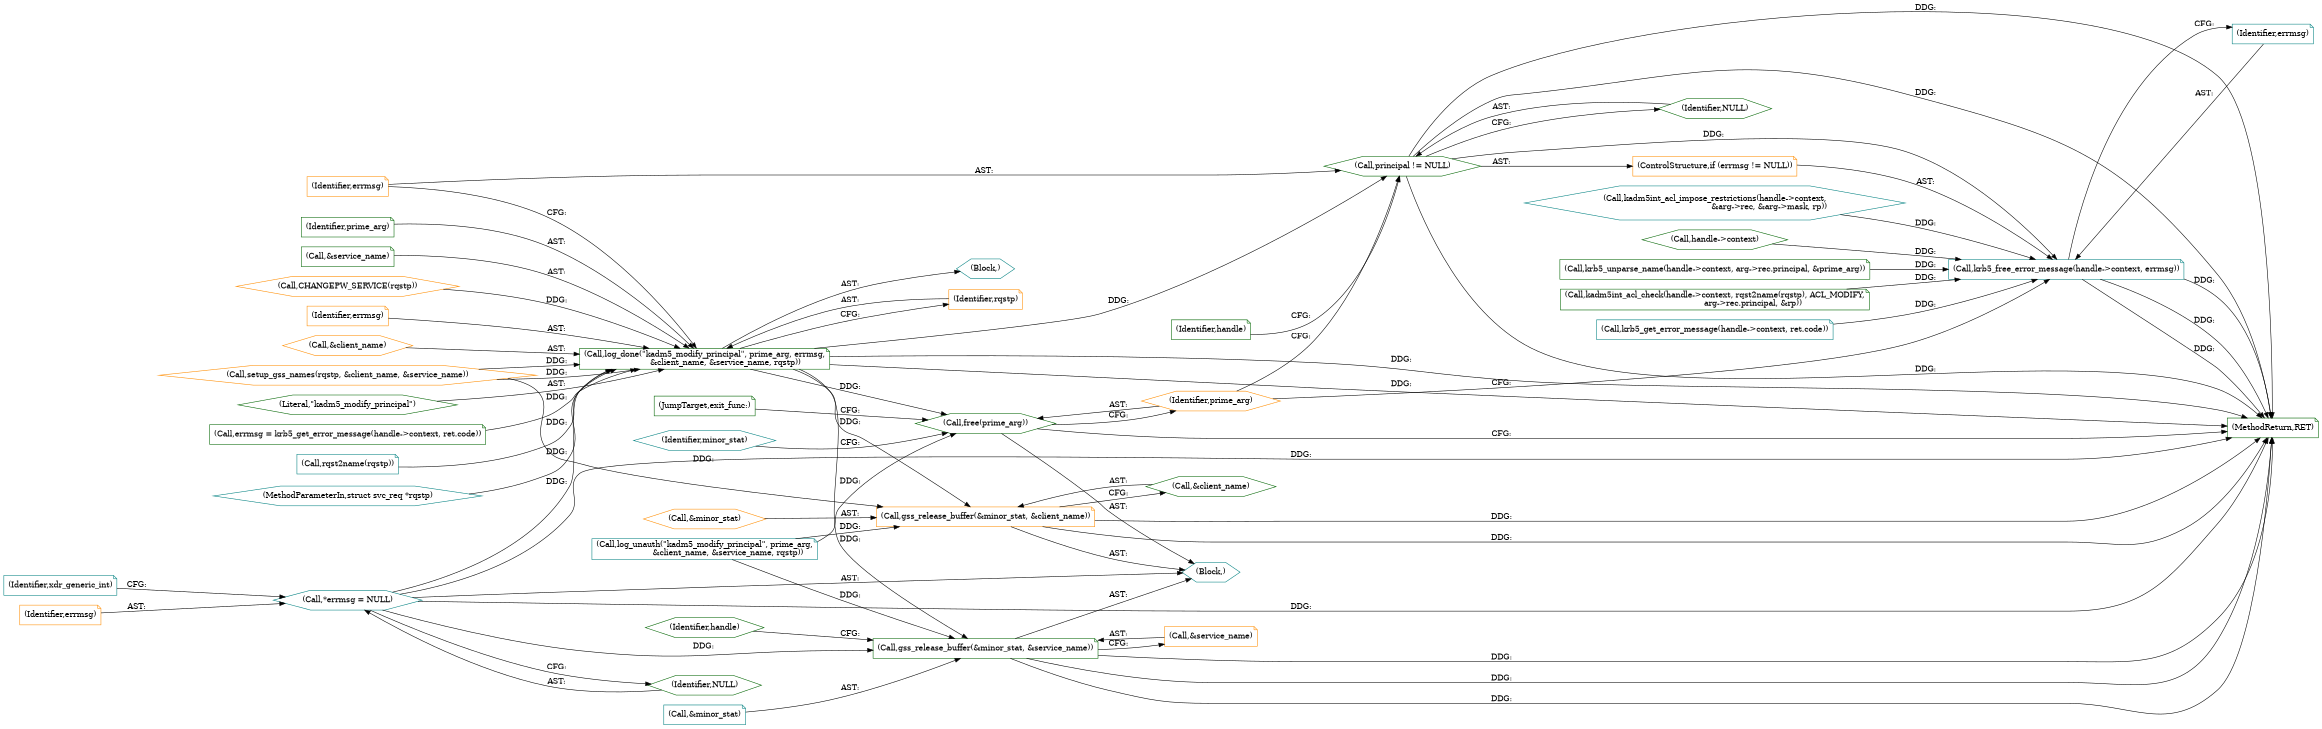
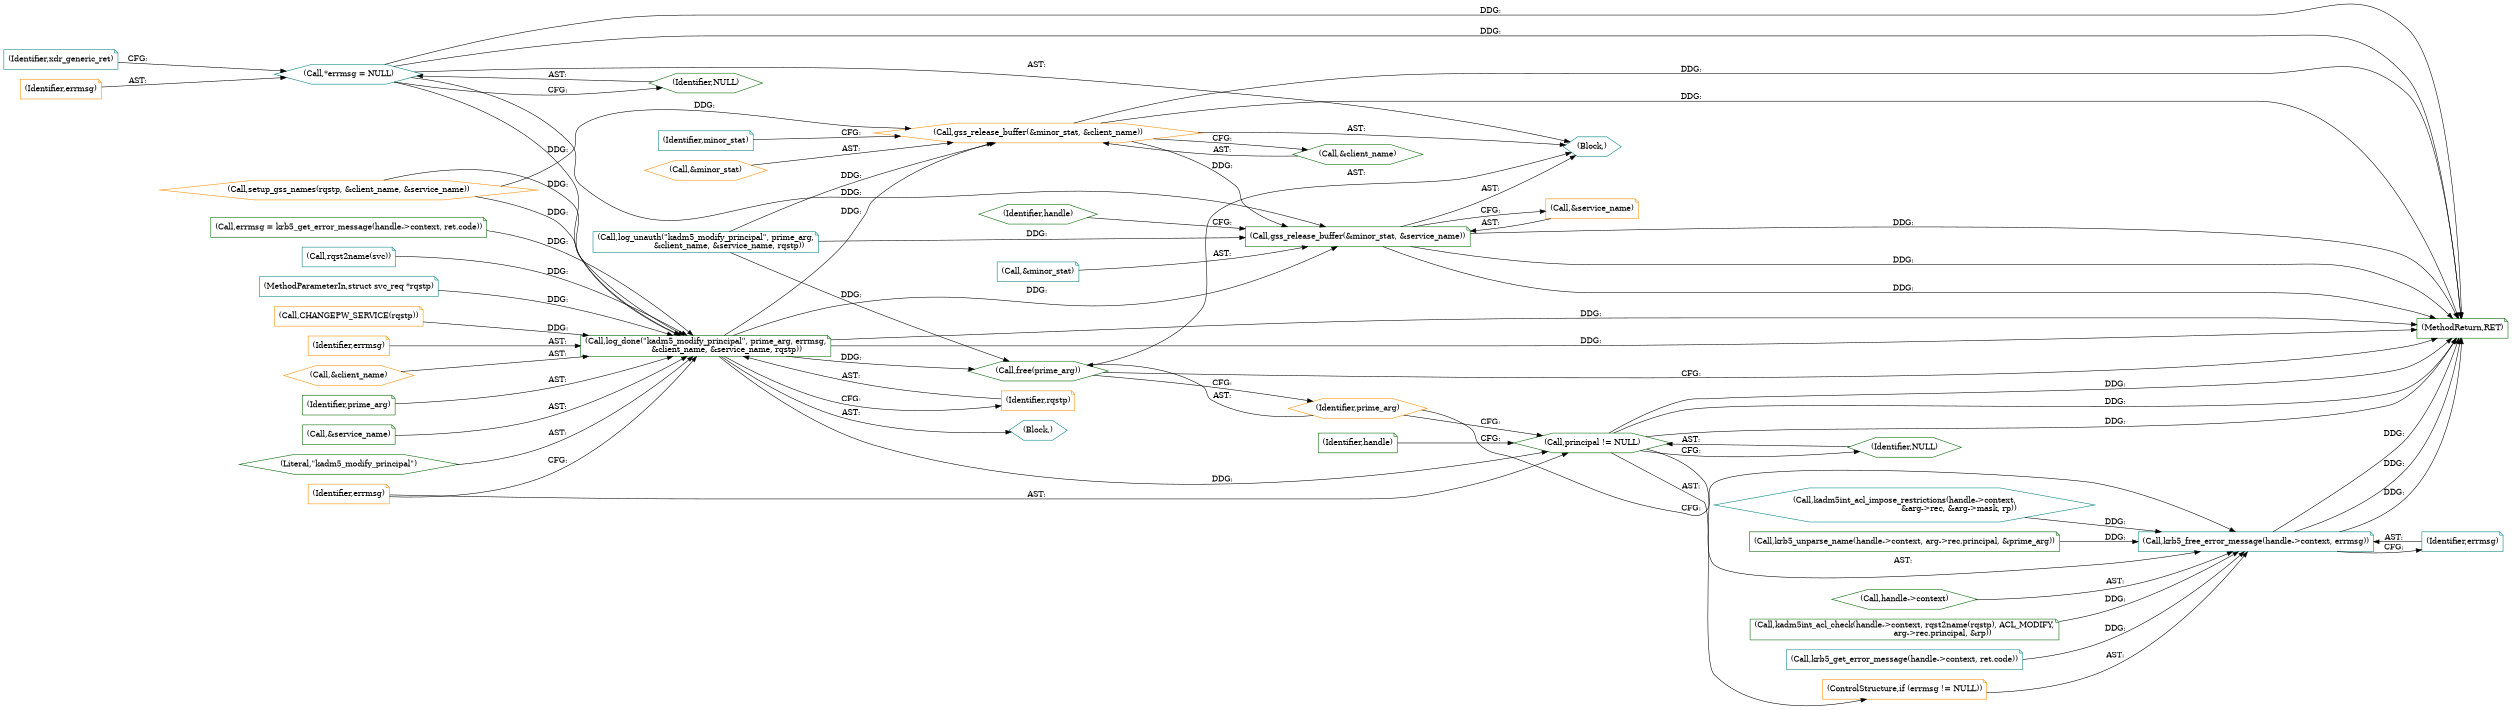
(1715, 135) -> (1905, 561)
none -> (1215, 172)
(1927, 252) -> (2117, 582)
(348, 286) -> (349, 316)
(705, 406) -> none
(705, 441) -> (706, 141)
(849, 448) -> (824, 138)
(348, 464) -> (349, 257)
(348, 496) -> (349, 287)
(986, 517) -> (1038, 133)
(60, 585) -> (61, 60)
